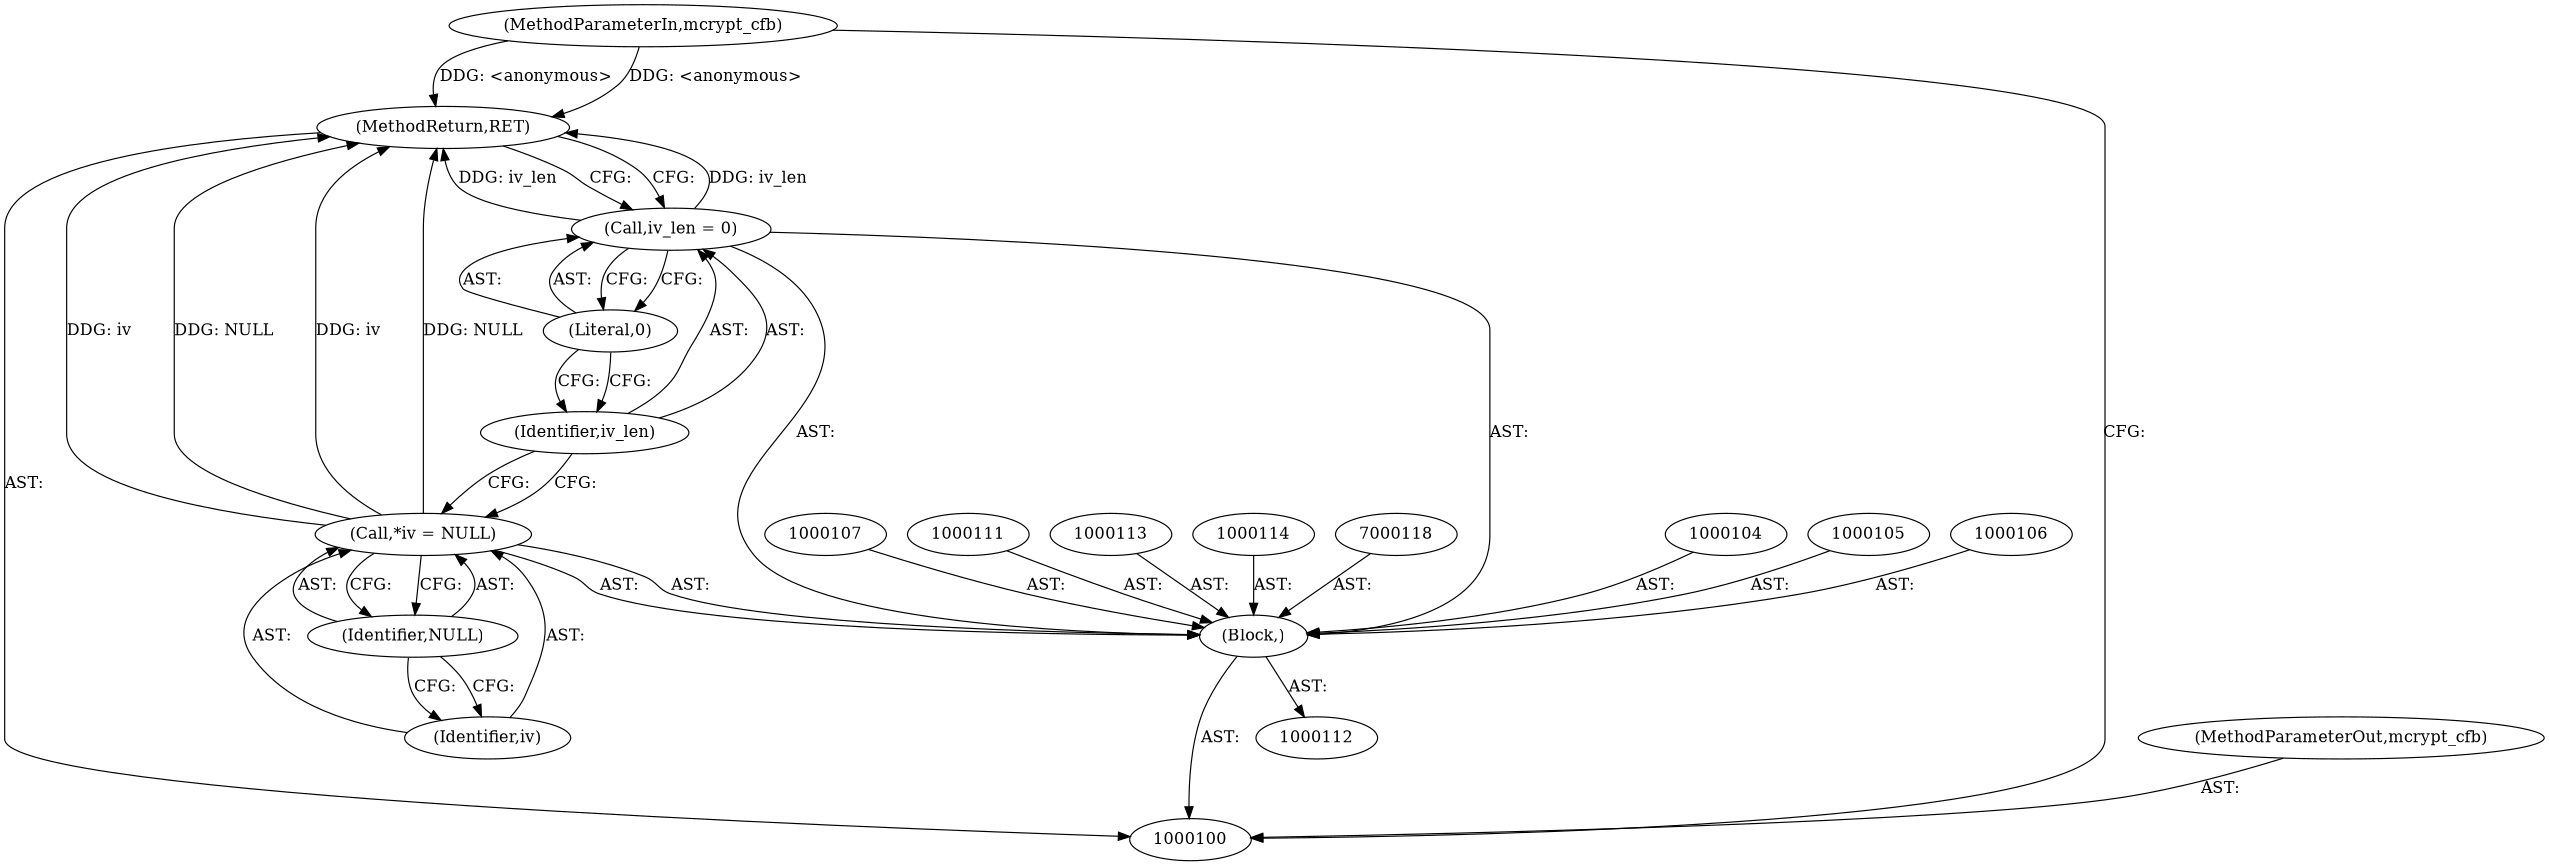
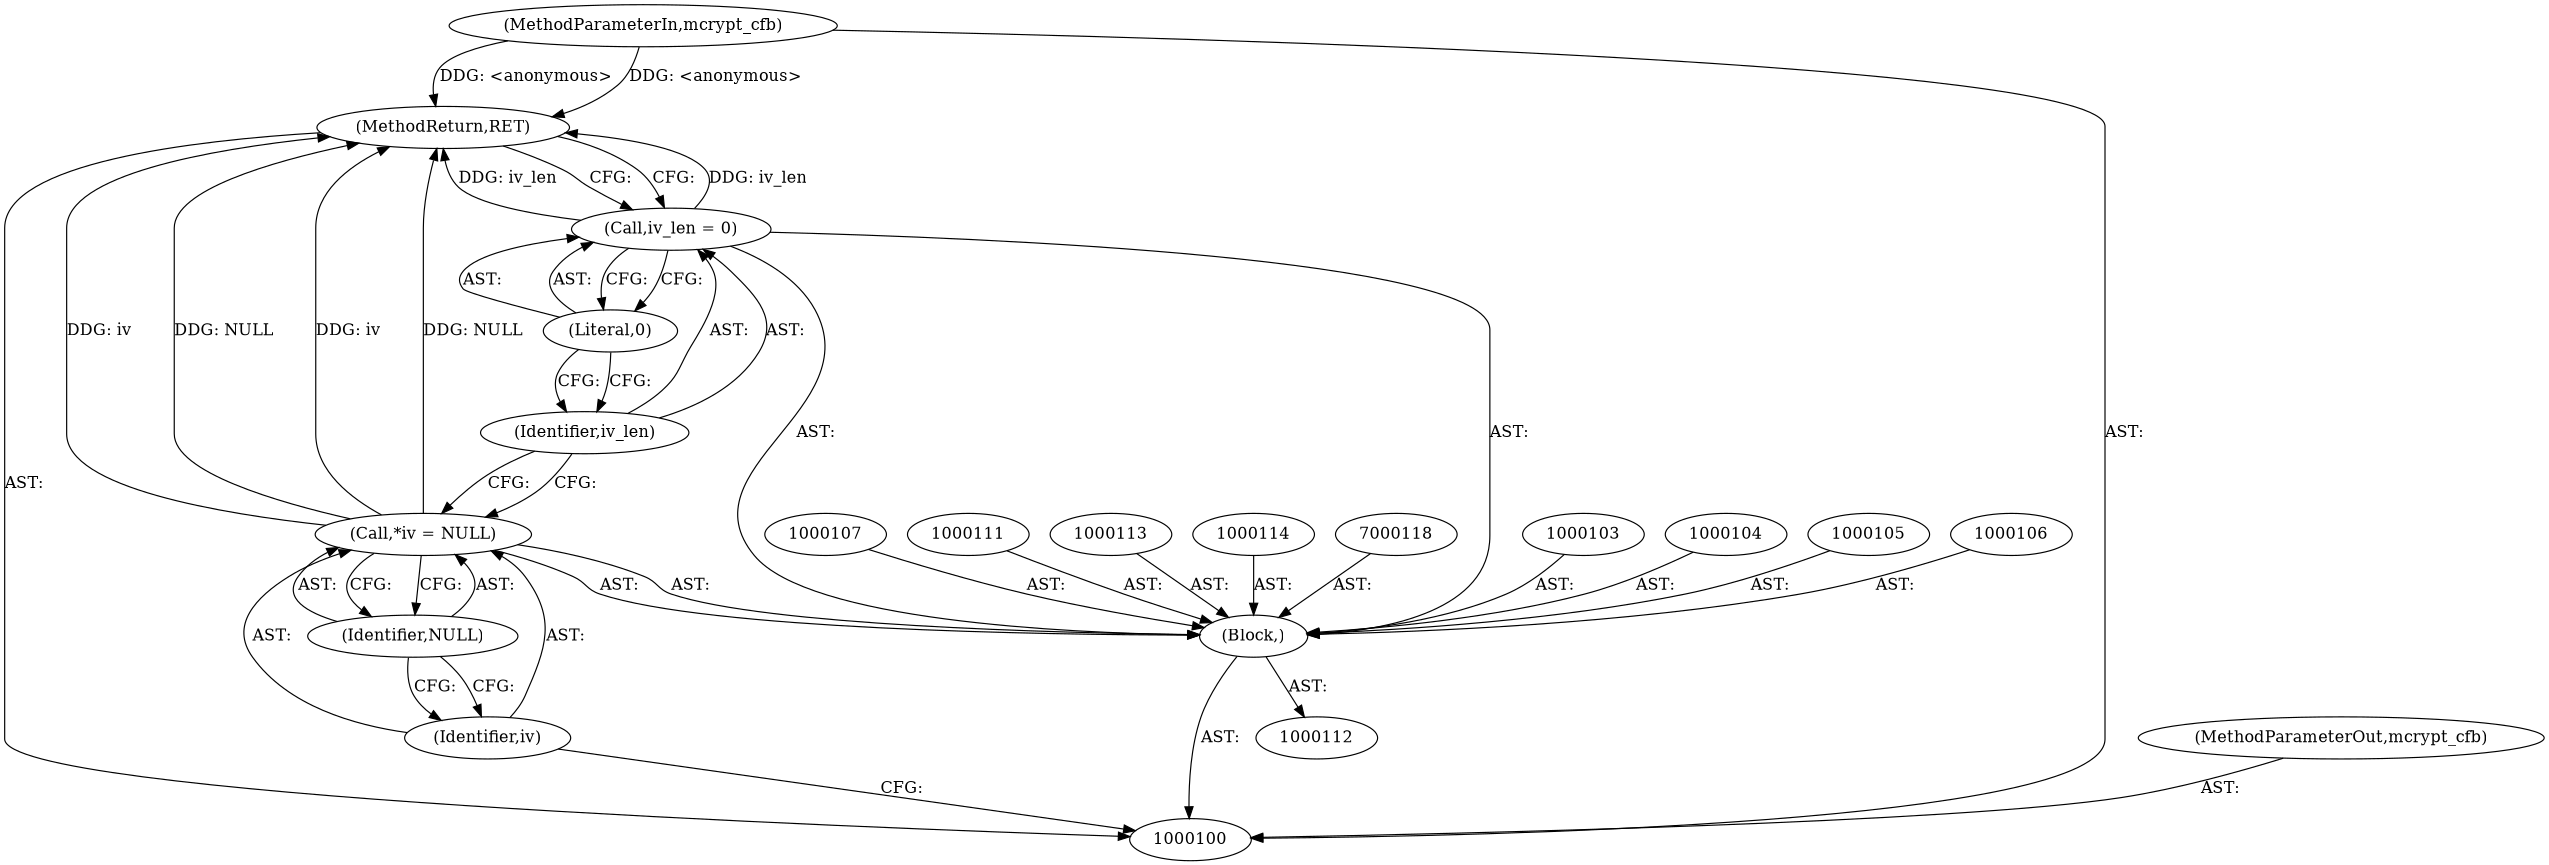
(2127, 433) -> (2127, 433)
none -> (1583, 534)
none -> (841, 789)
